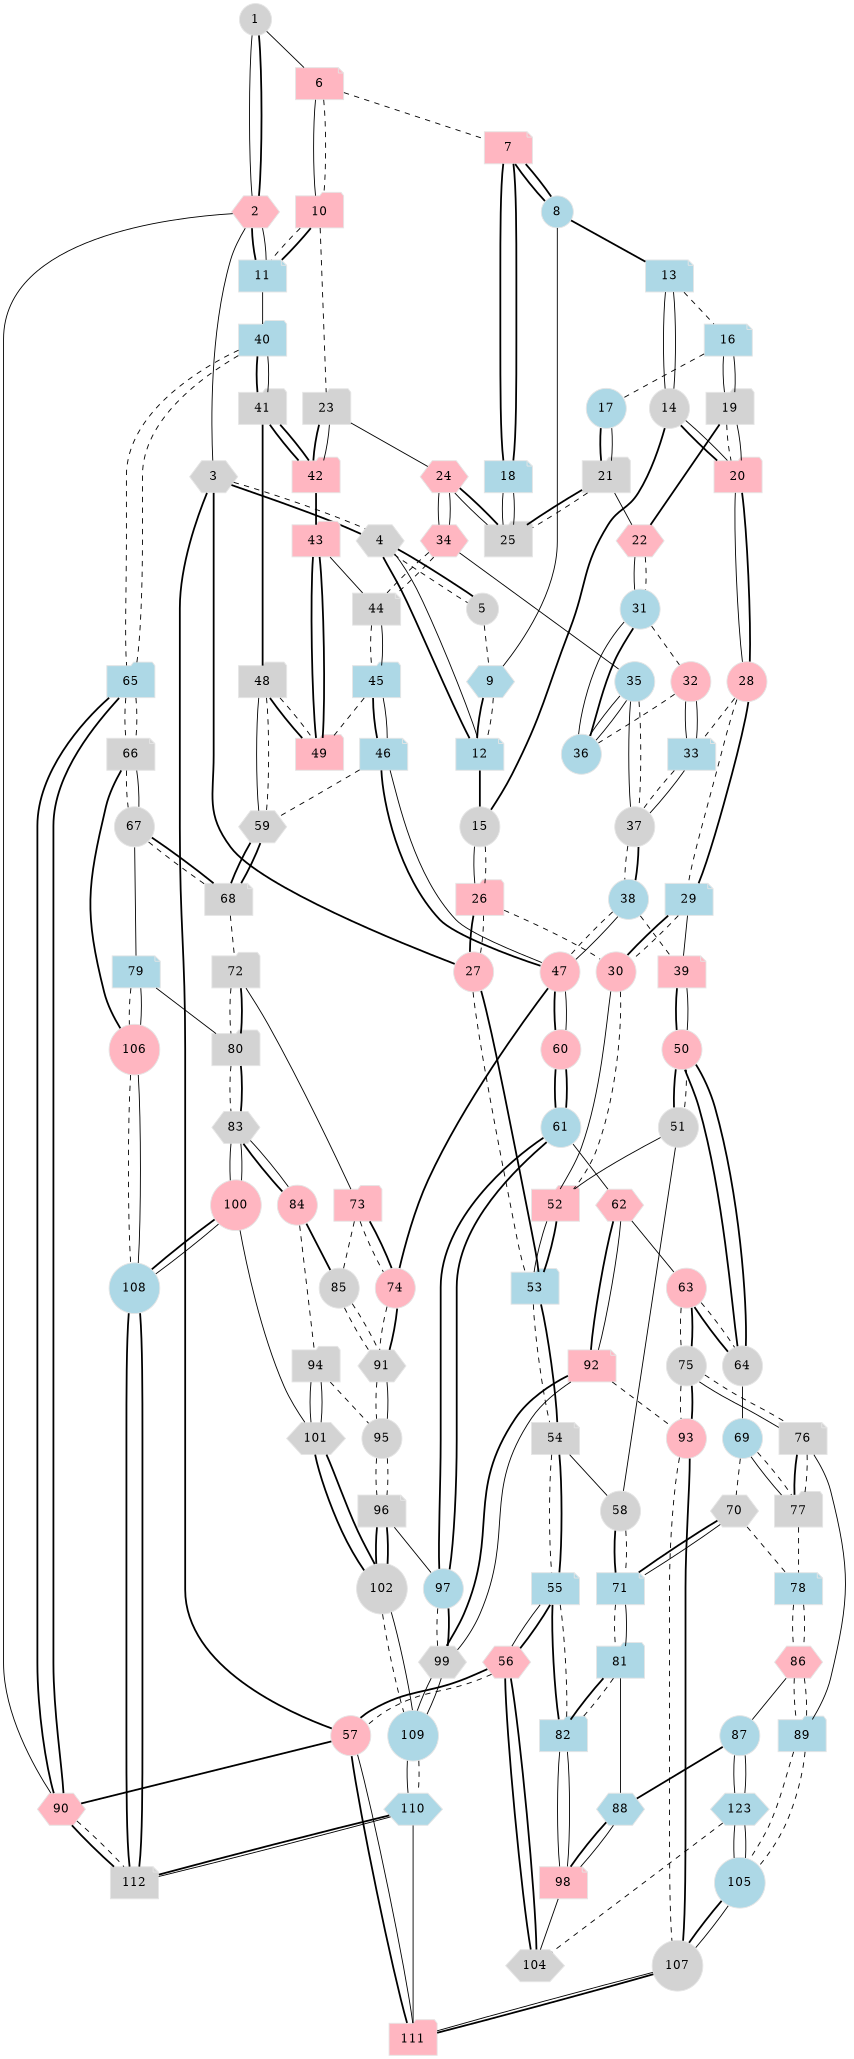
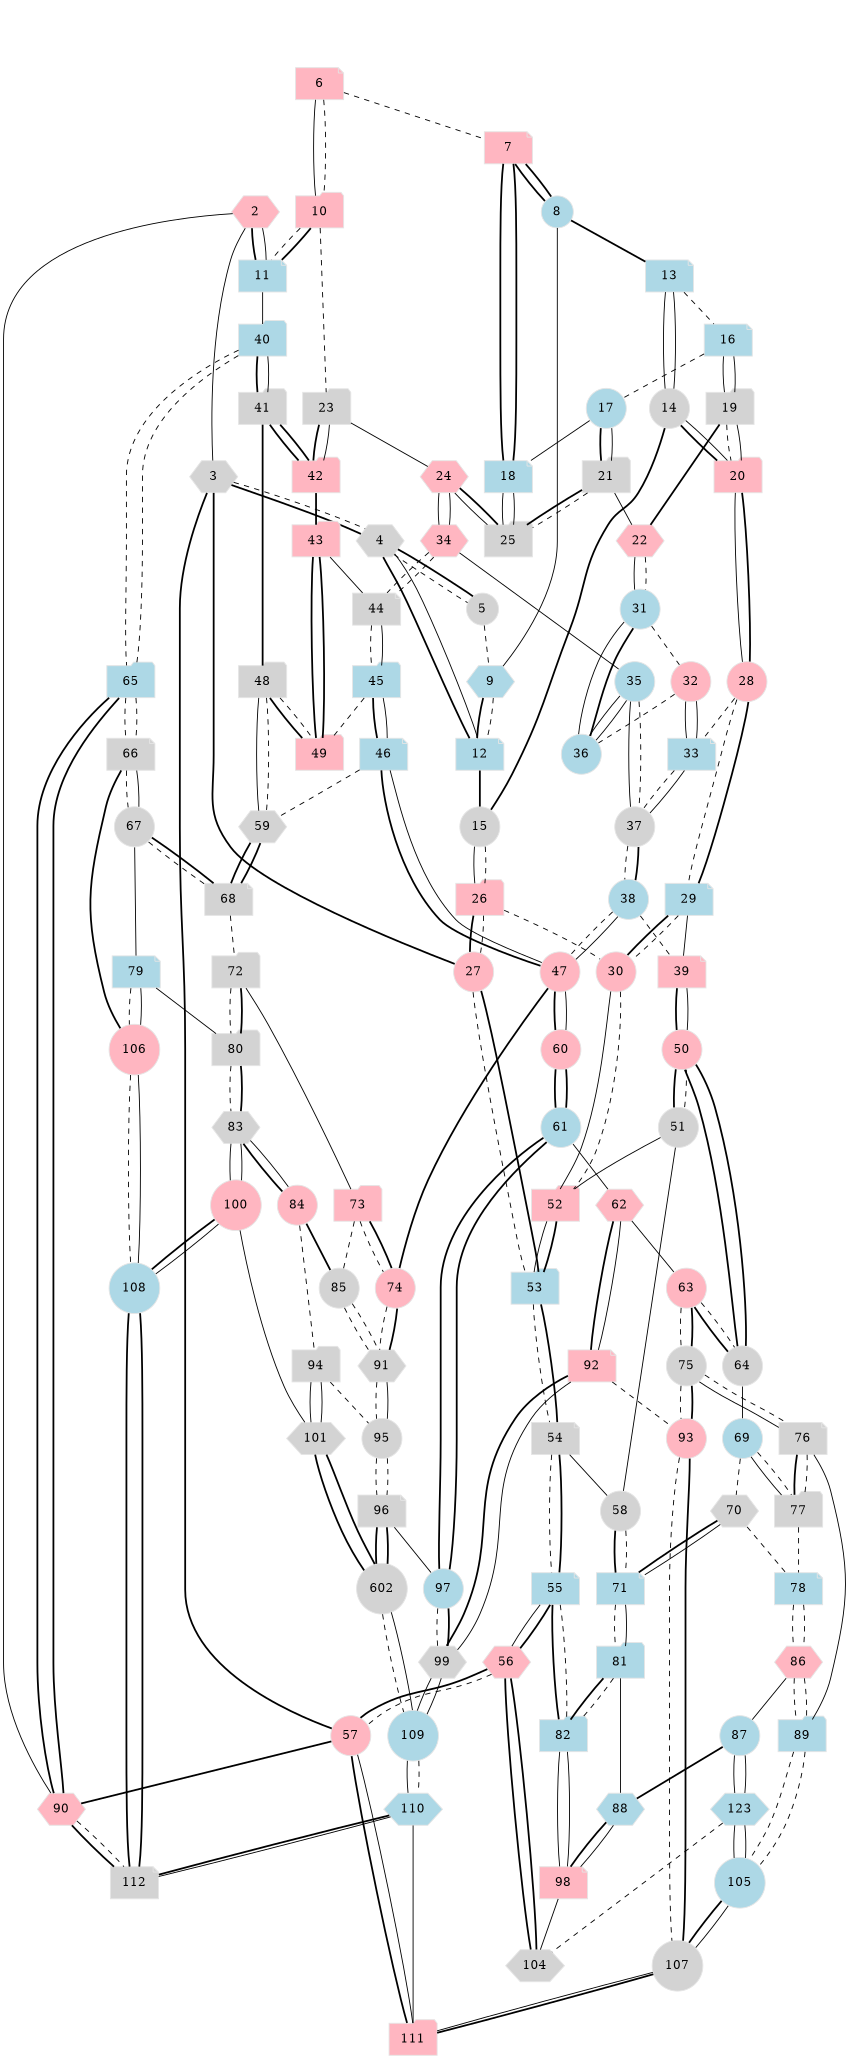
(256, 20) -> none
none -> (563, 439)
(382, 1589) -> (382, 1589)
